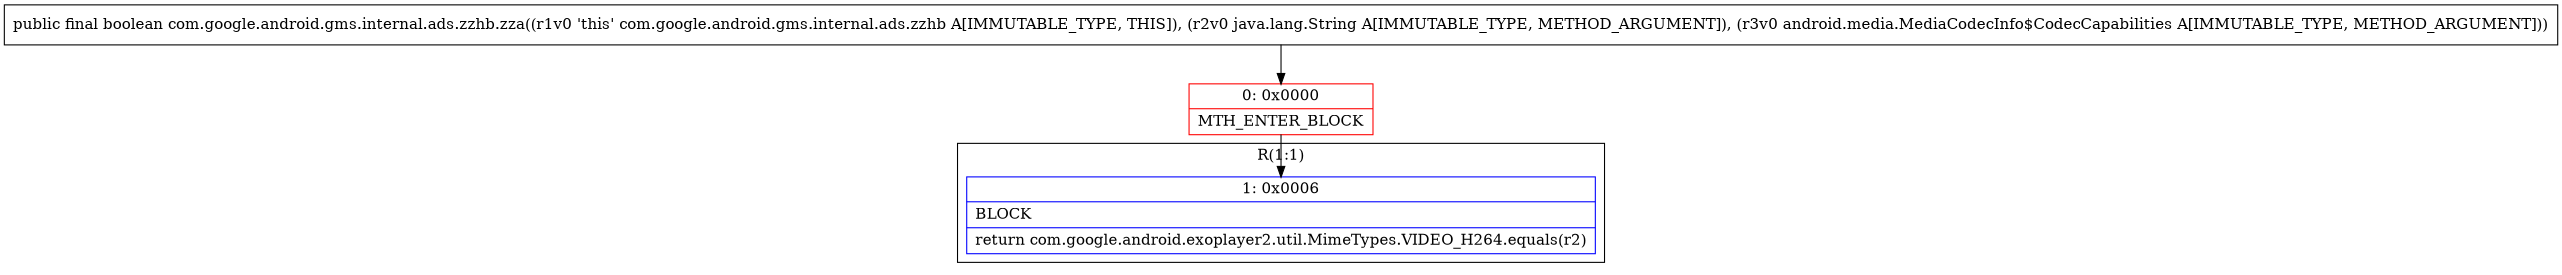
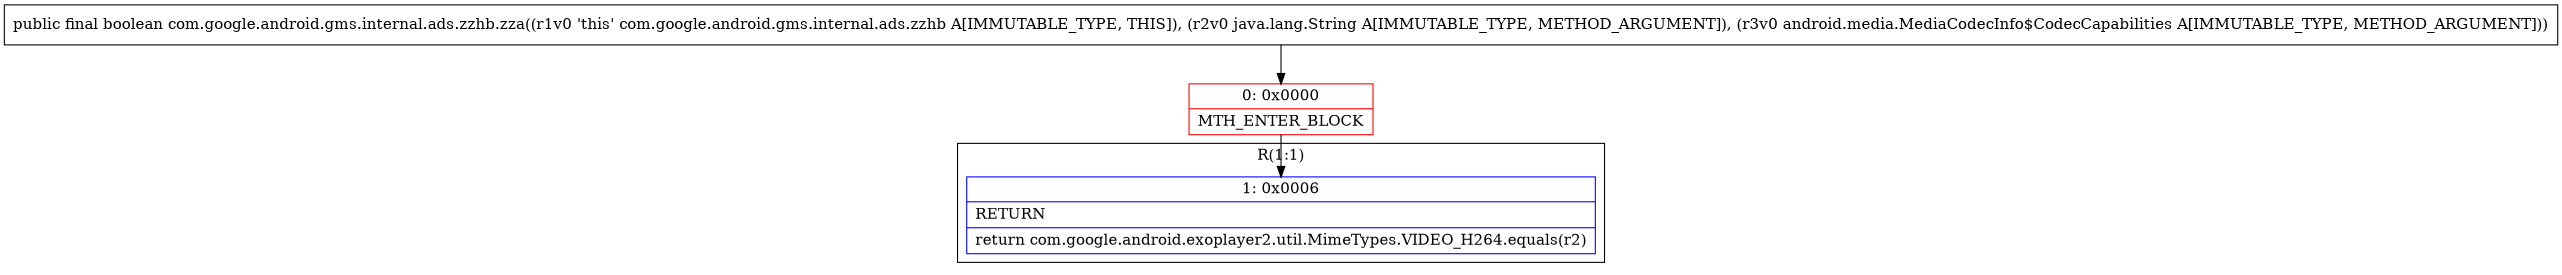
(1004, 214) -> (1011, 214)
